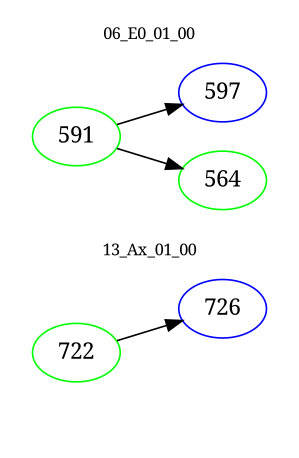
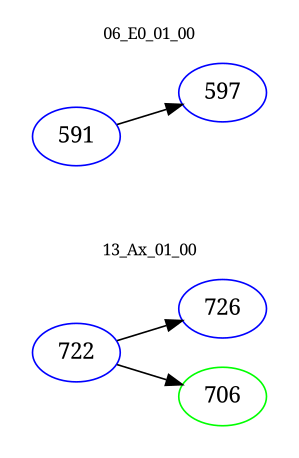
(76, 136) -> (76, 136)
(223, 180) -> none
(76, 353) -> (76, 353)
none -> (223, 396)
